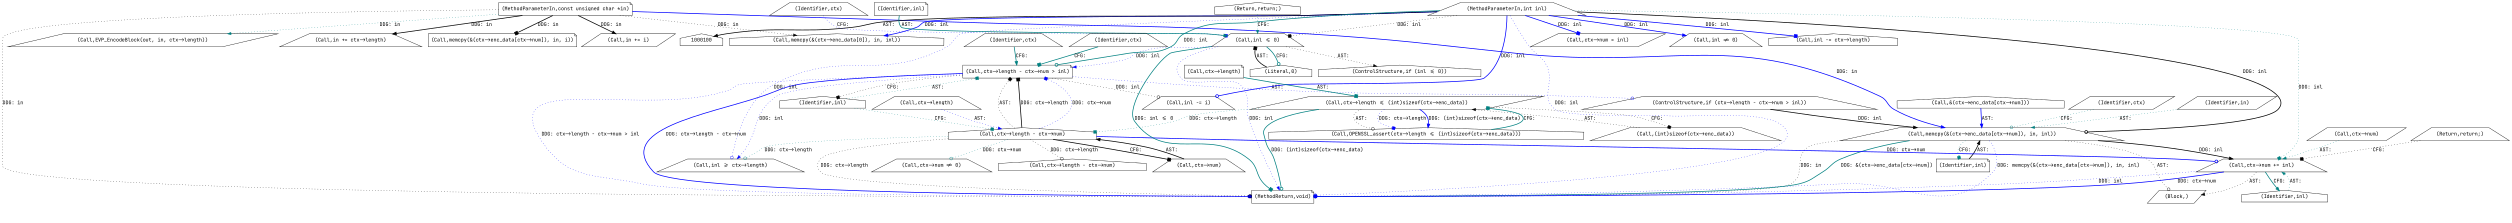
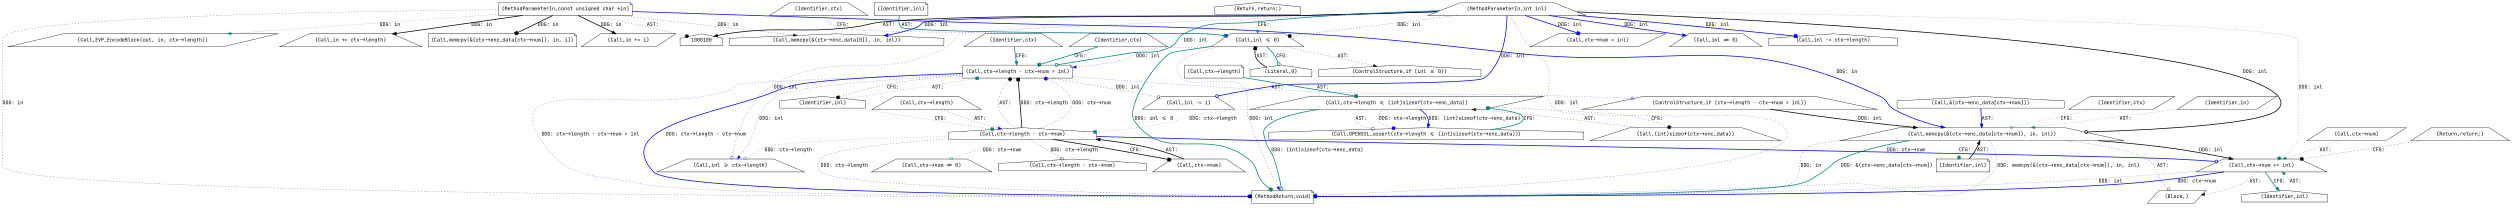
none -> (640, 25)
